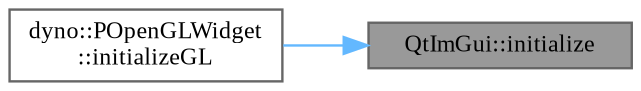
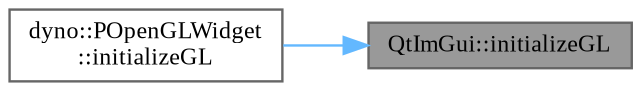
(500, 45) -> (500, 45)
